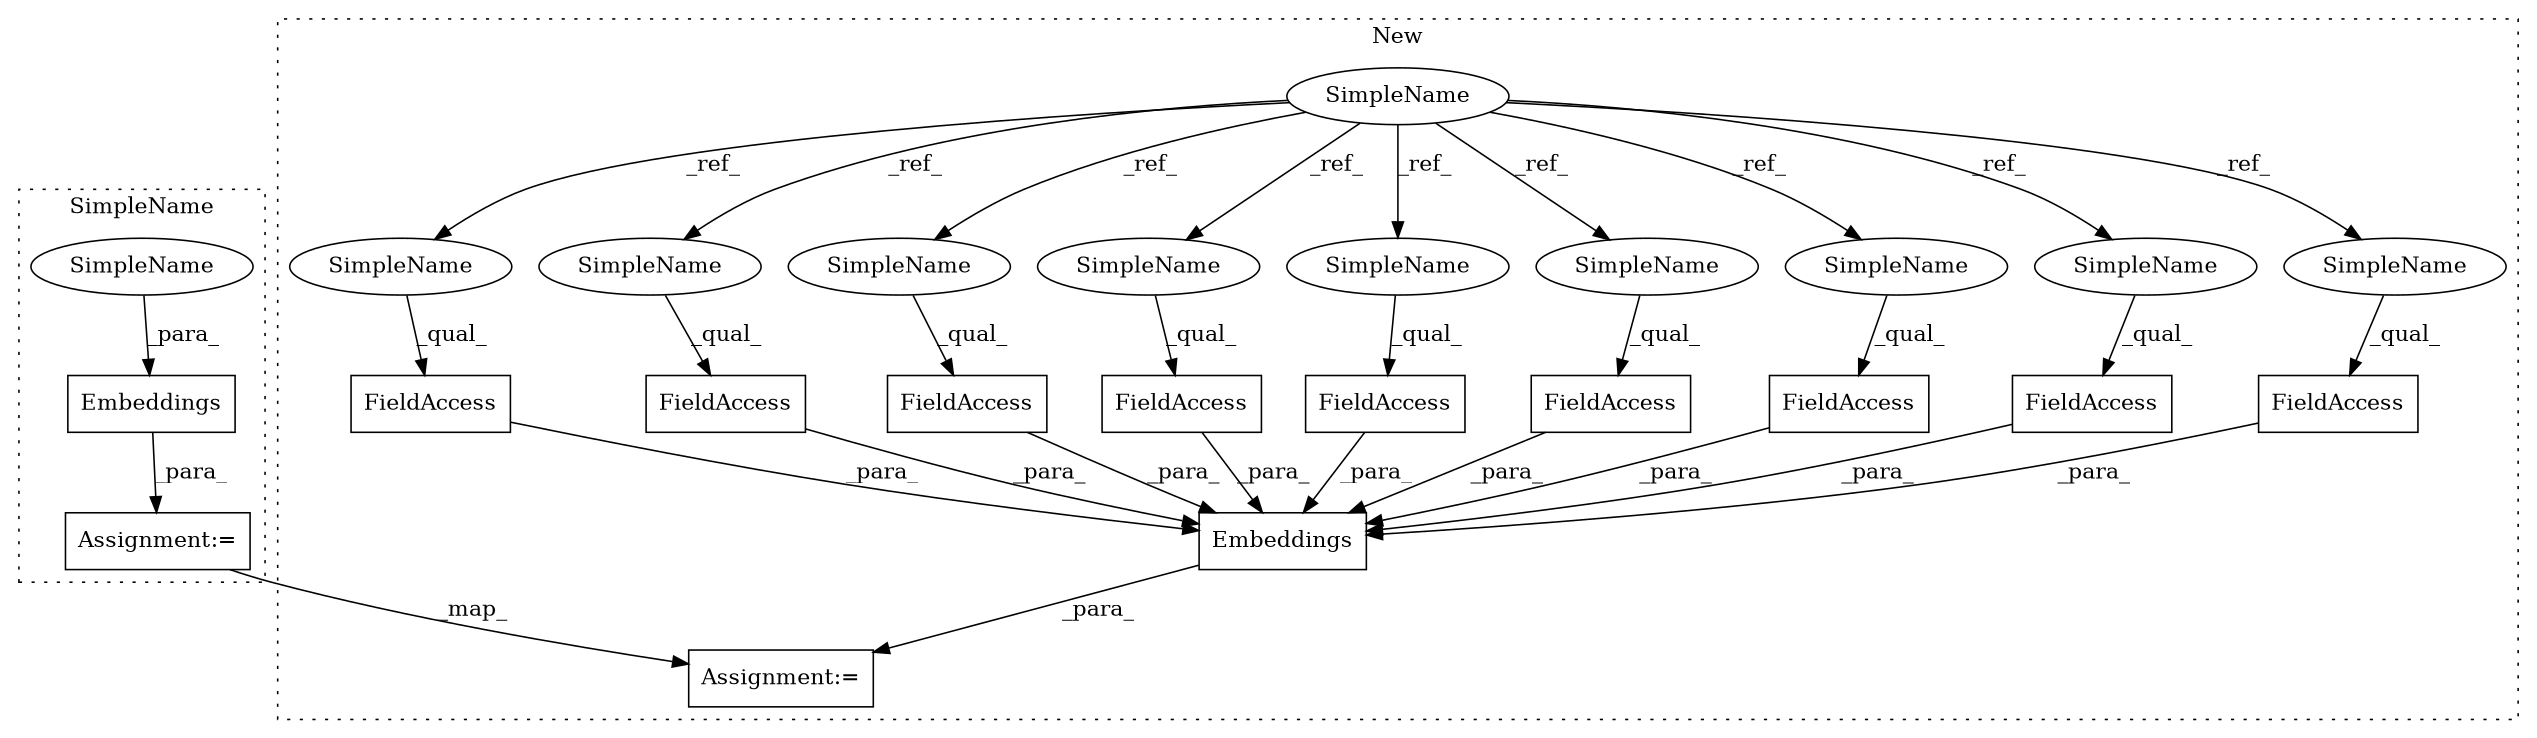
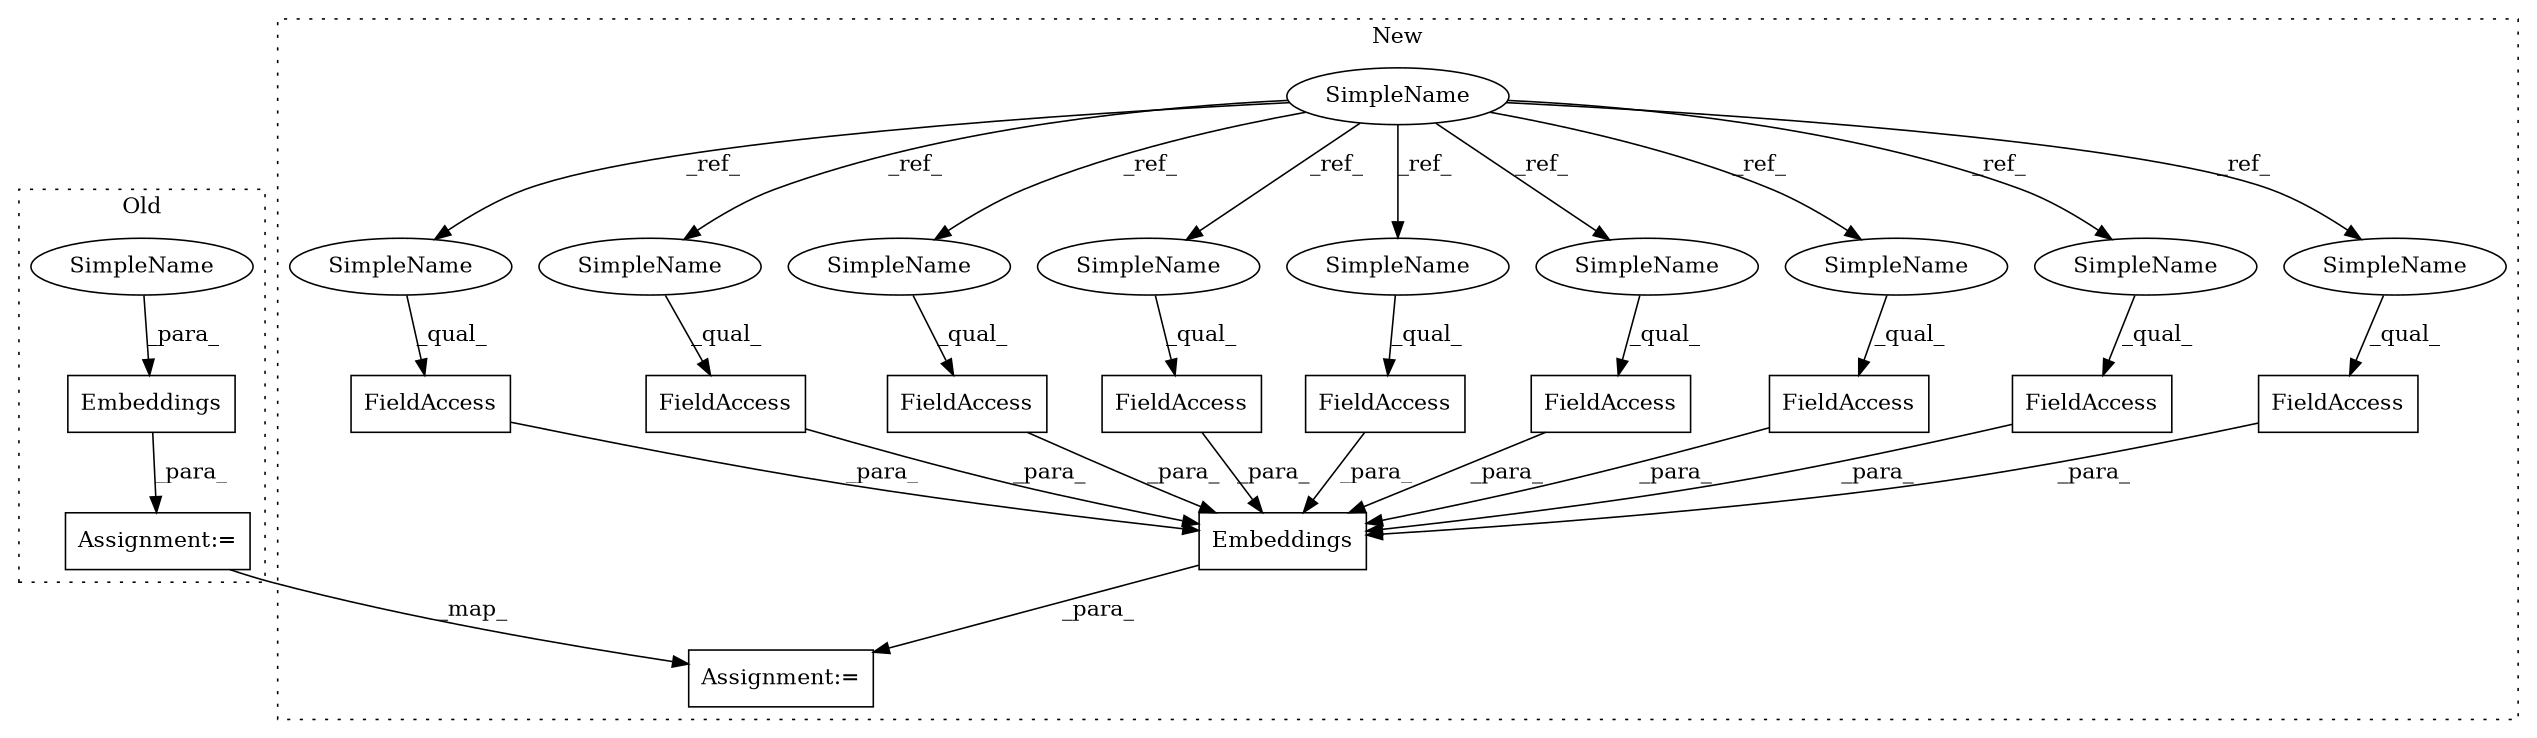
(142, 207) -> (142, 207)
